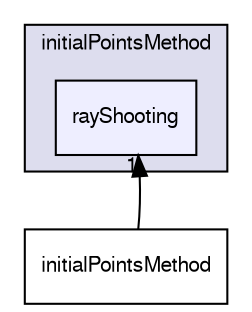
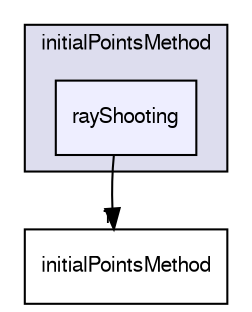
(140, 203) -> (112, 185)
